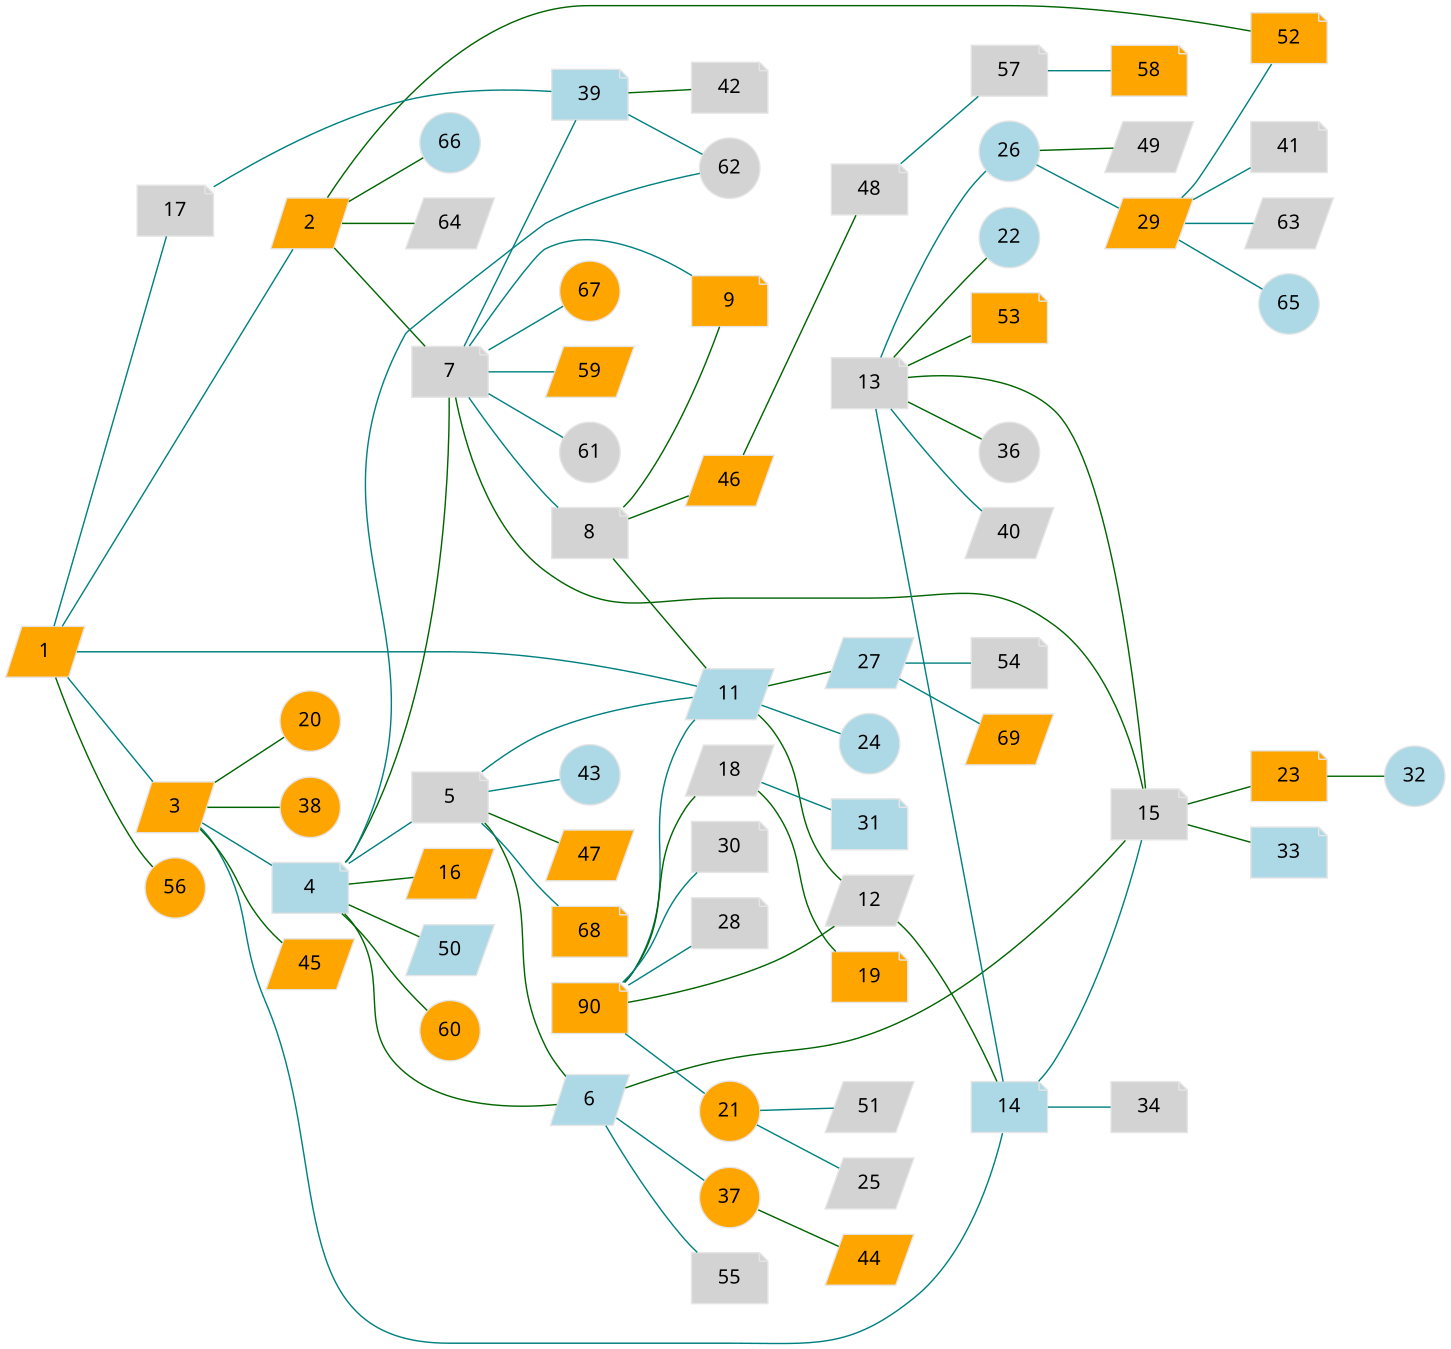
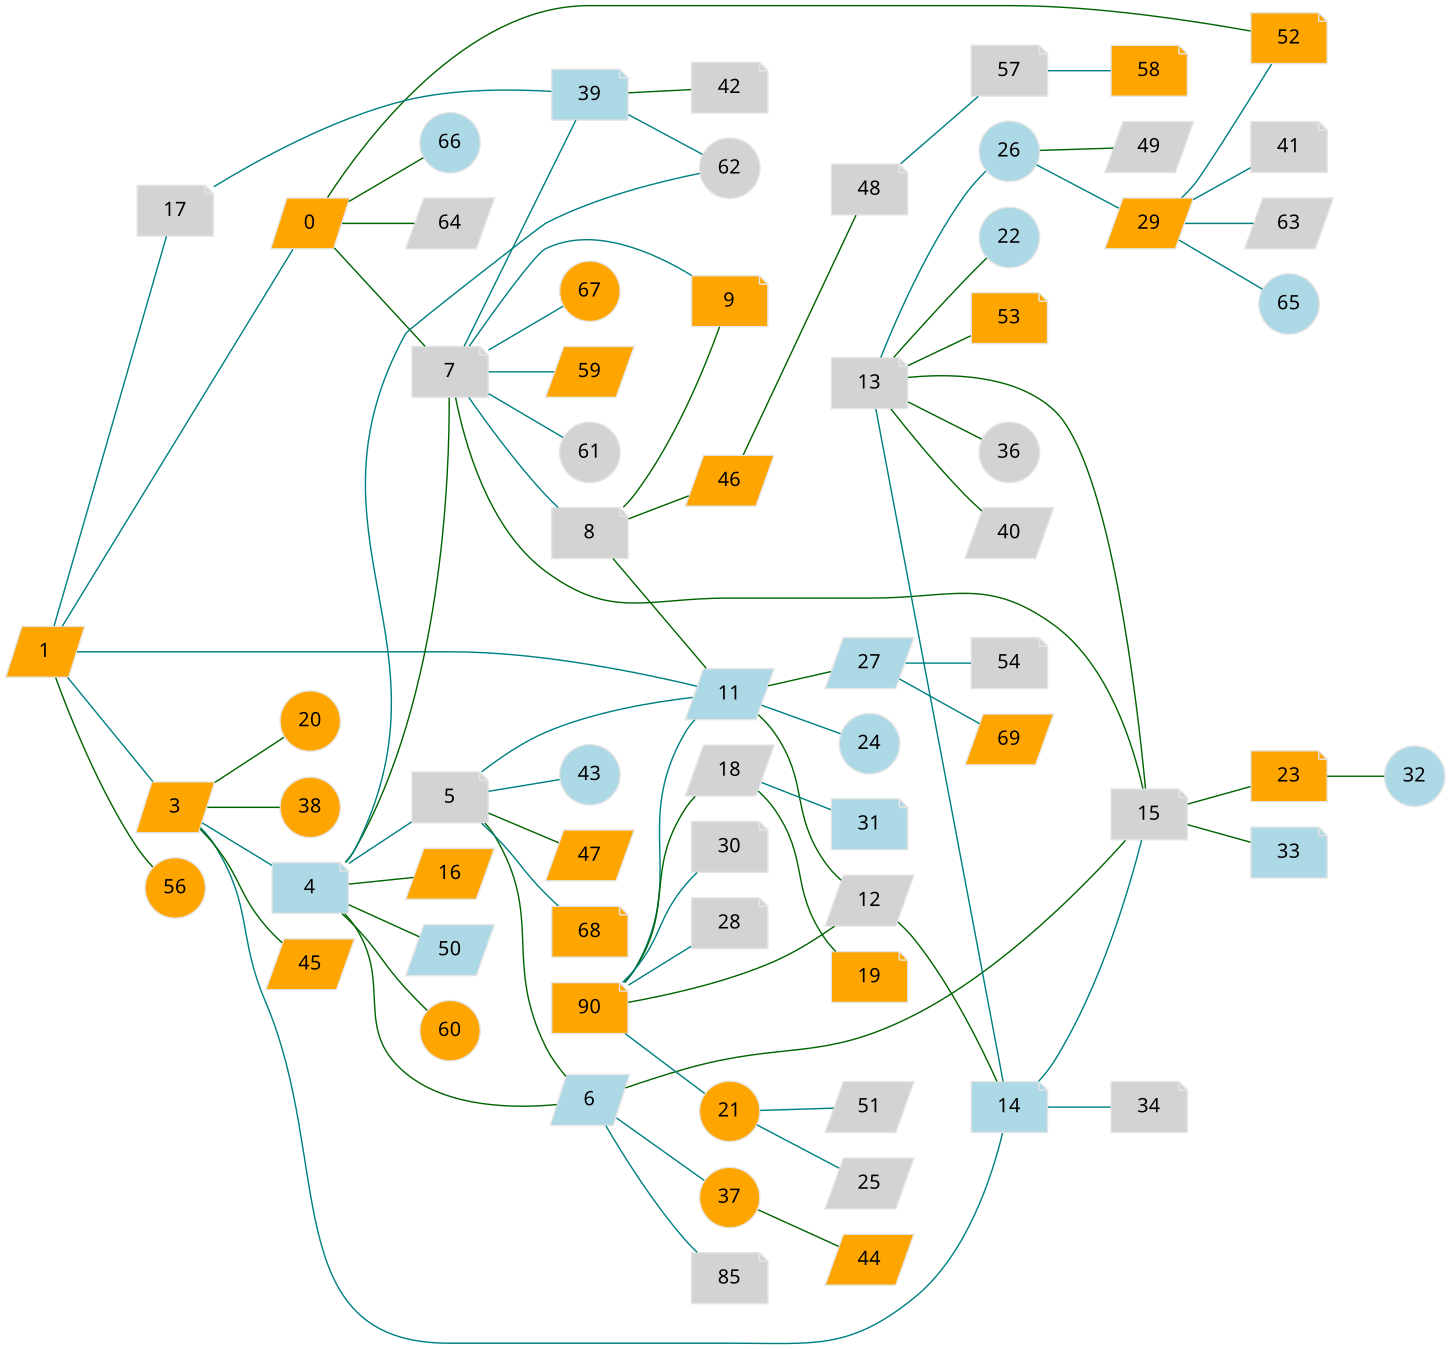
(310, 223) -> (310, 223)
(934, 462) -> (934, 462)
(730, 1278) -> (730, 1278)
